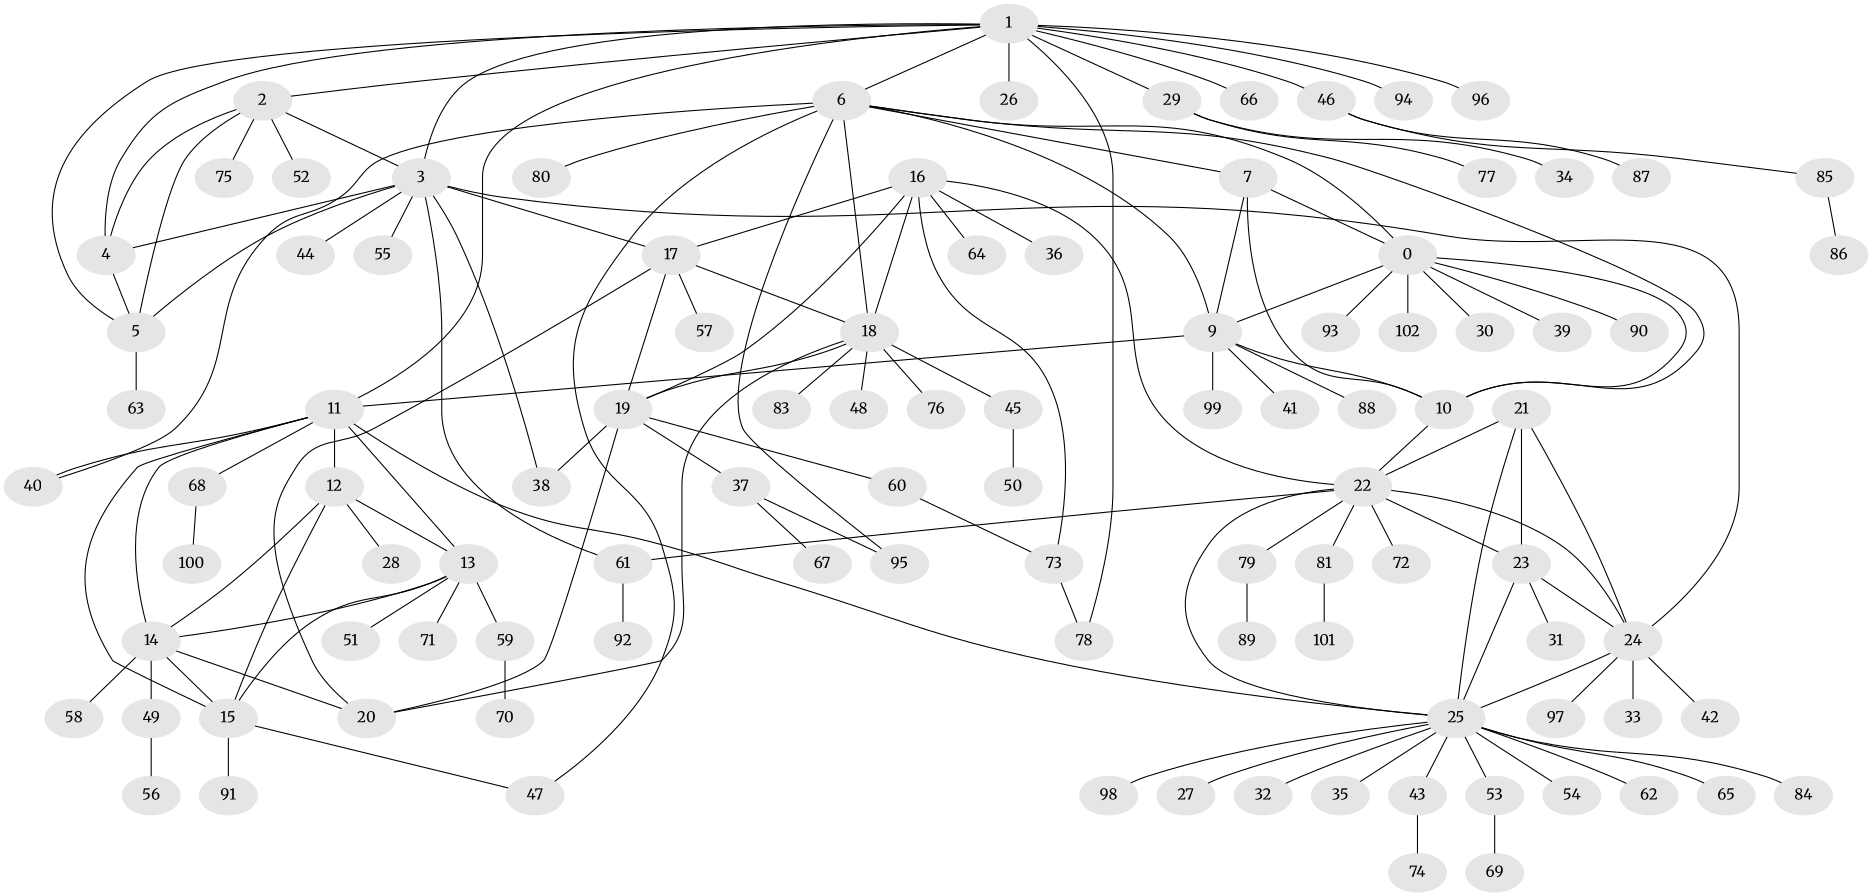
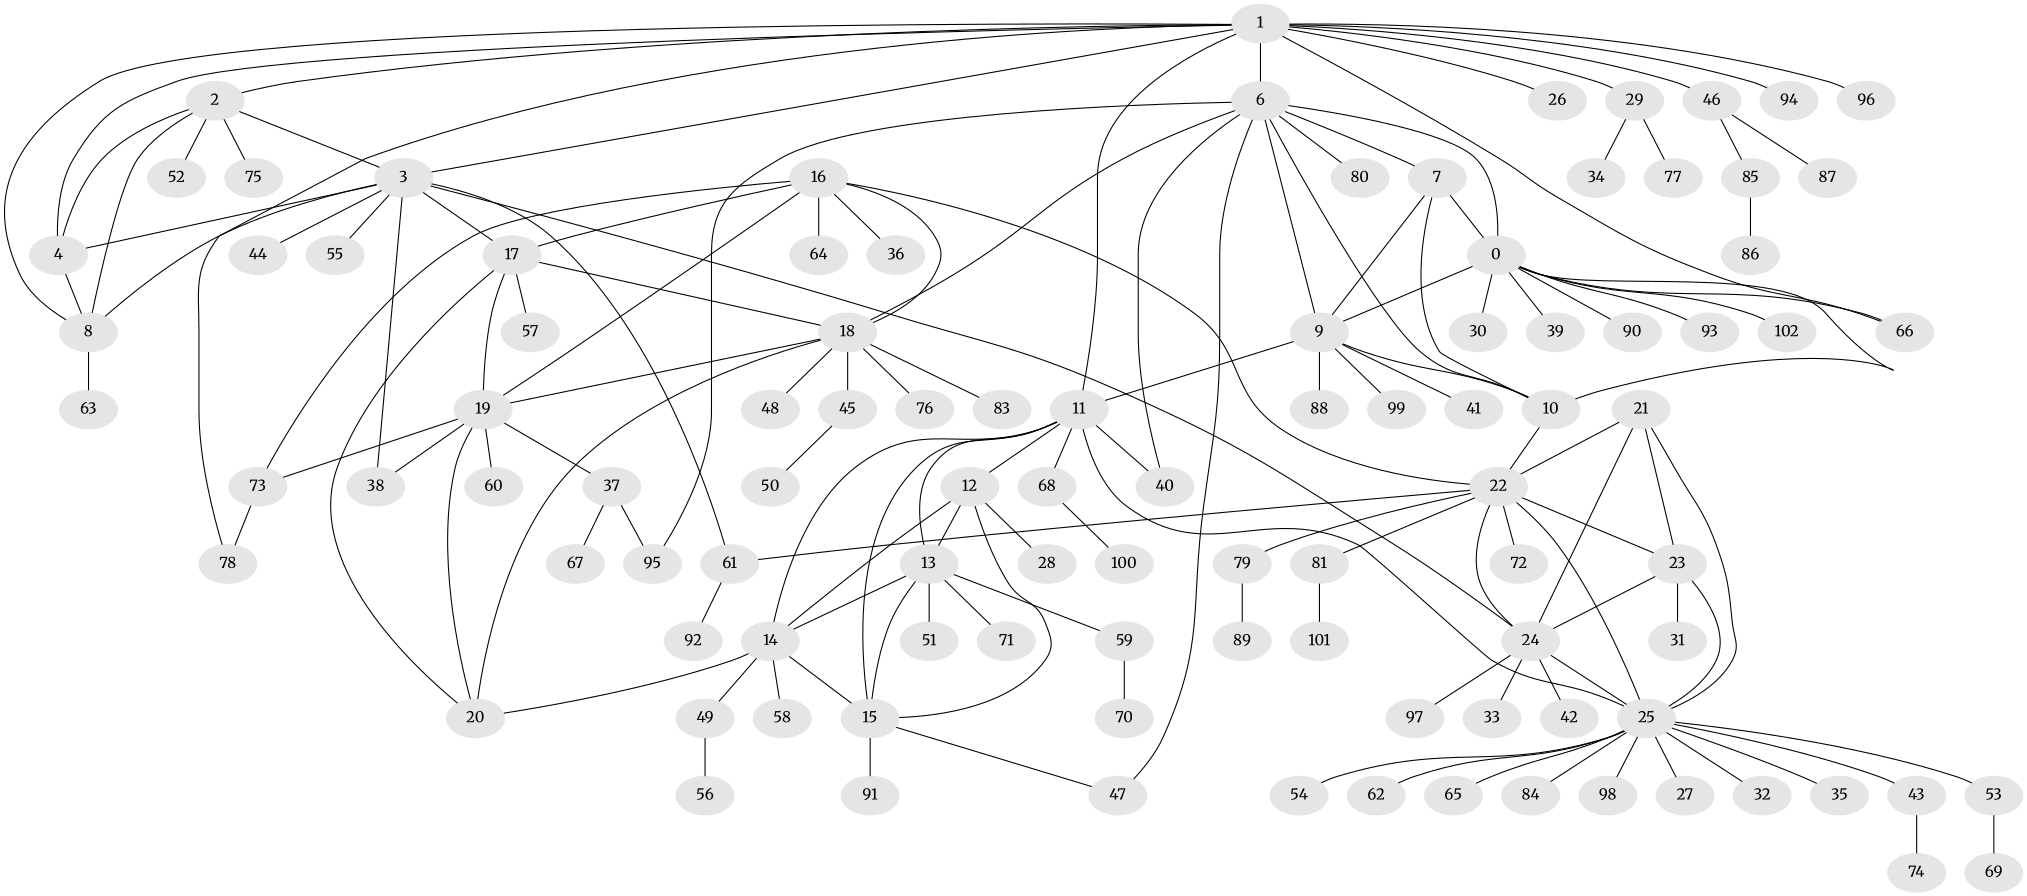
none -> (1701, 294)
(136, 332) -> (89, 332)
(987, 531) -> (370, 448)
